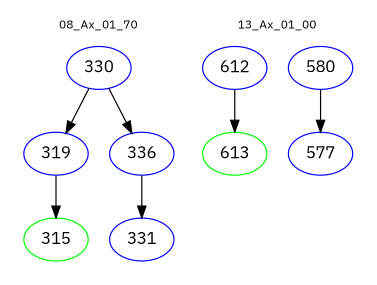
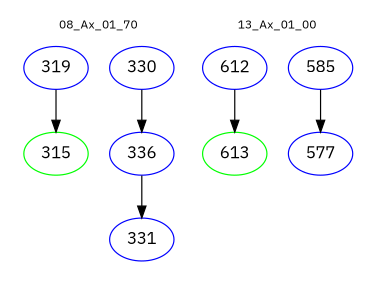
(321, 68) -> (321, 68)
(80, 105) -> none
